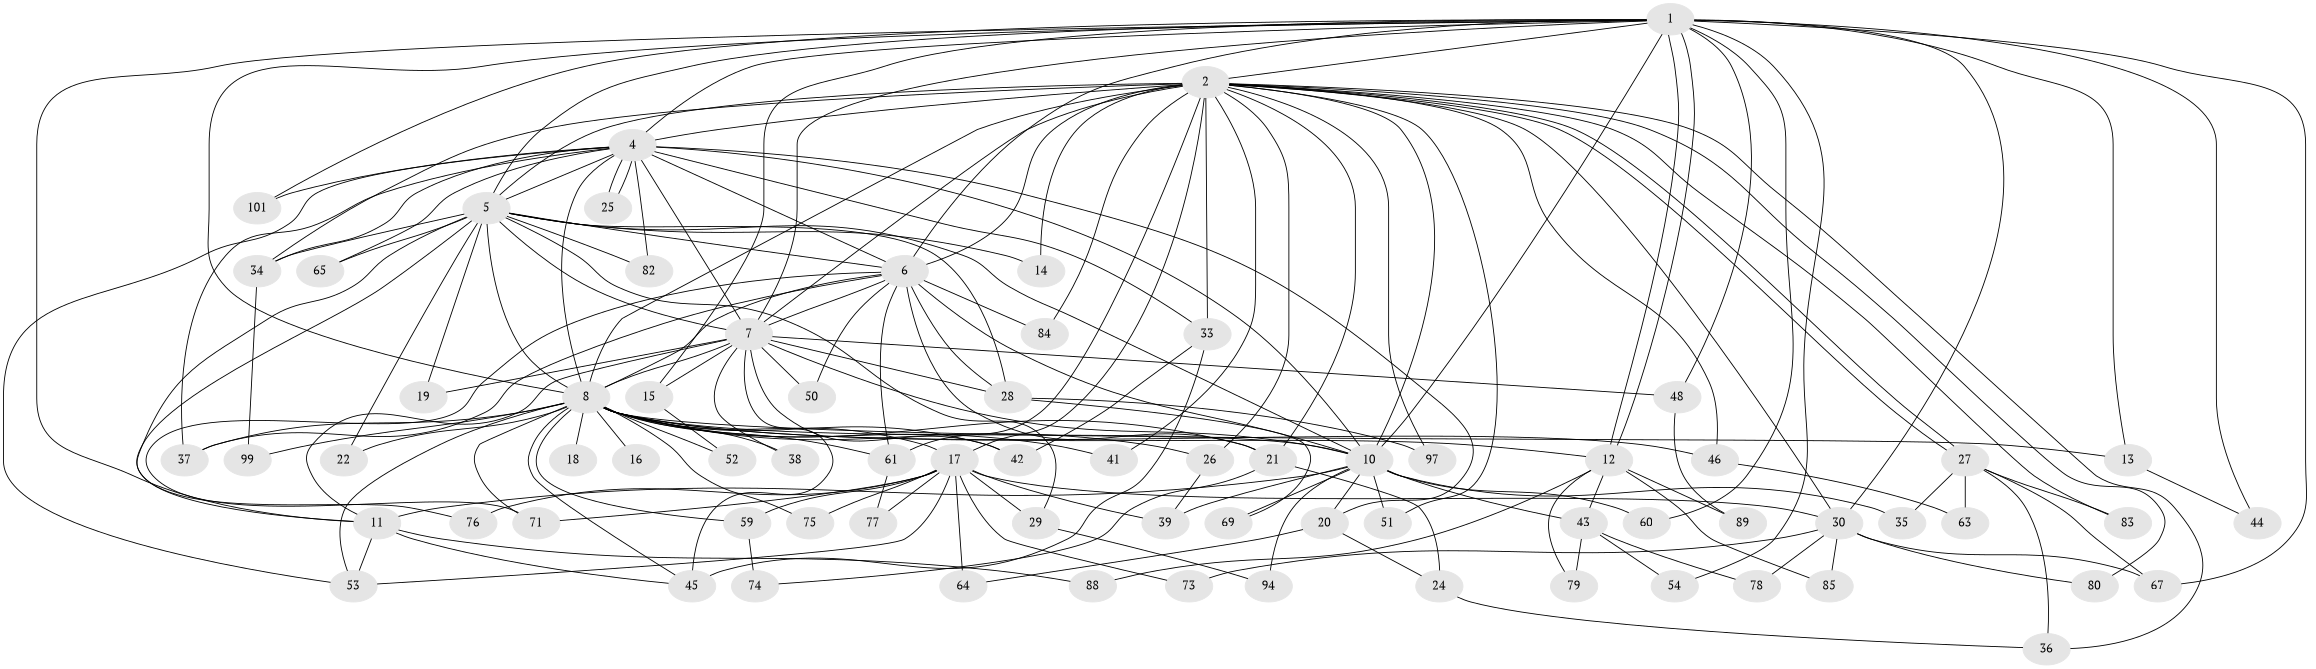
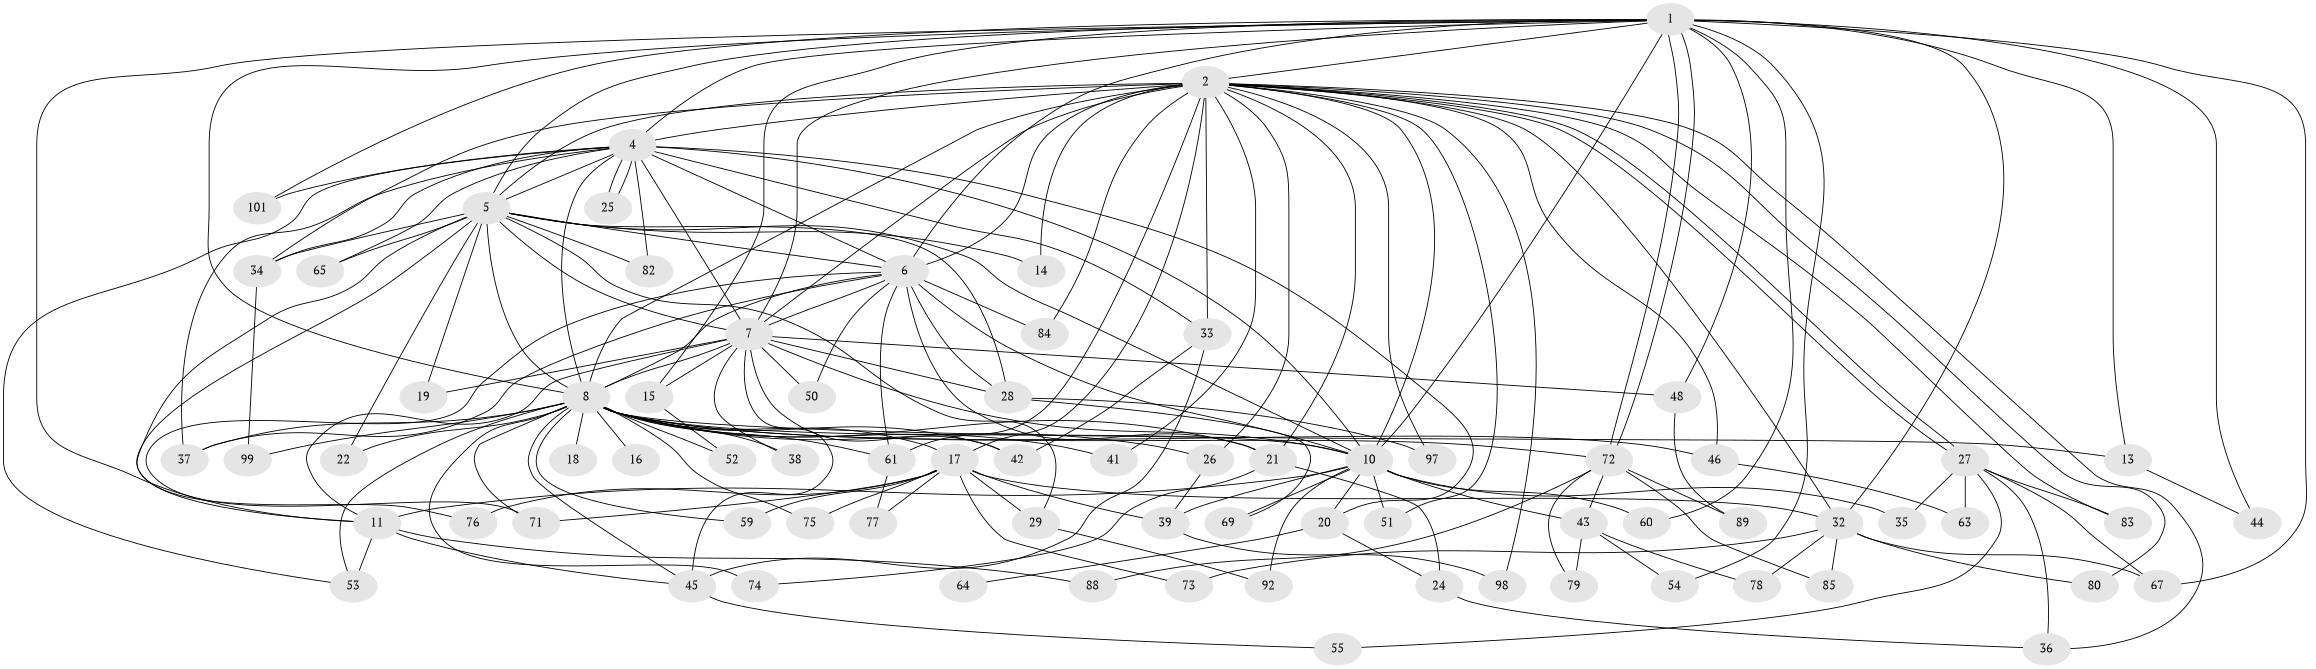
(1609, 460) -> (1609, 460)
(959, 523) -> none
(1839, 523) -> (1839, 523)
(751, 552) -> (437, 532)
(681, 564) -> none
(1269, 586) -> (1269, 586)
none -> (1502, 586)
none -> (1338, 649)
